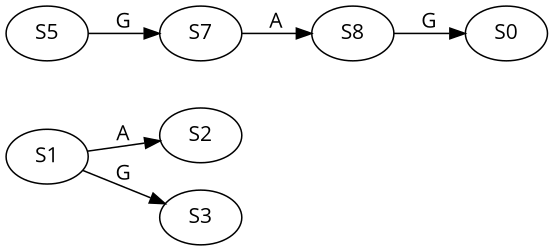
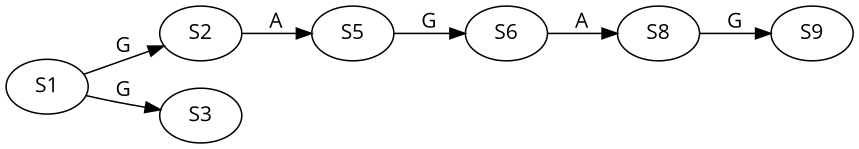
(201, 33) -> (506, 33)
none -> (269, 33)
(506, 33) -> (812, 33)
(124, 135) -> (124, 46)
